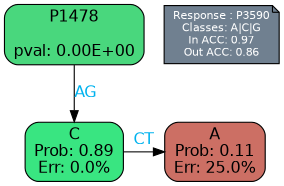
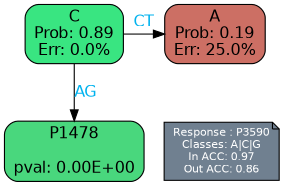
(74, 88) -> (74, 87)
(215, 152) -> (215, 34)
